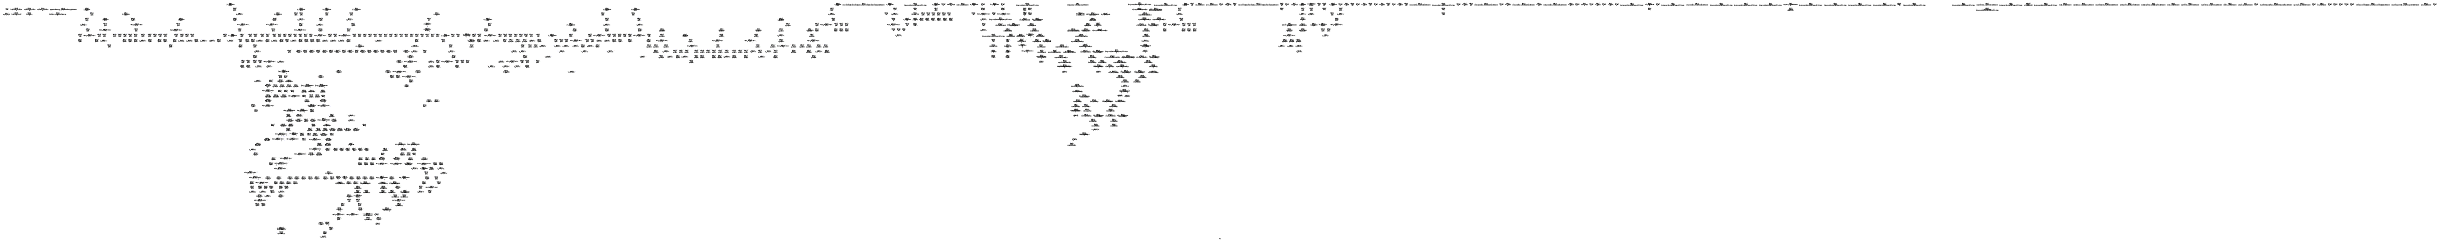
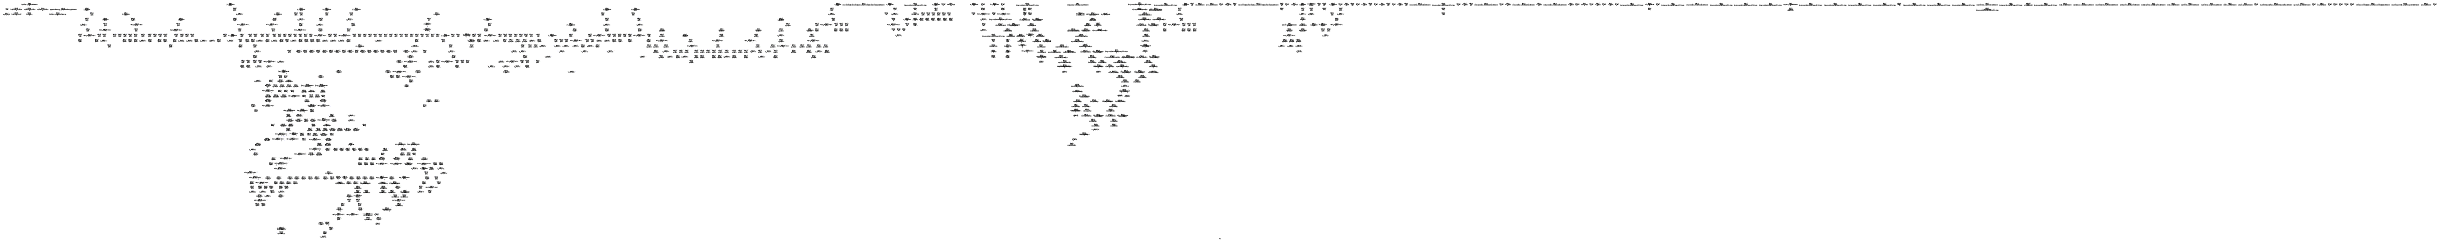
none -> (29, 4)
(962, 4) -> none
none -> (1939, 4)
